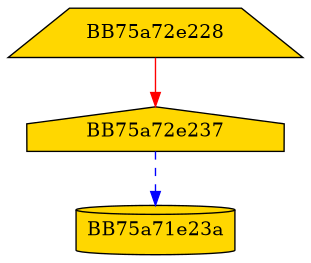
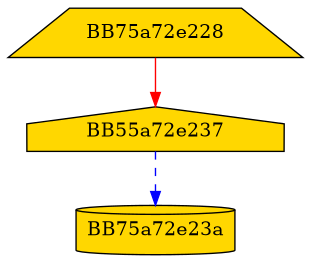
(155, 131) -> (155, 131)
(155, 230) -> (155, 230)
